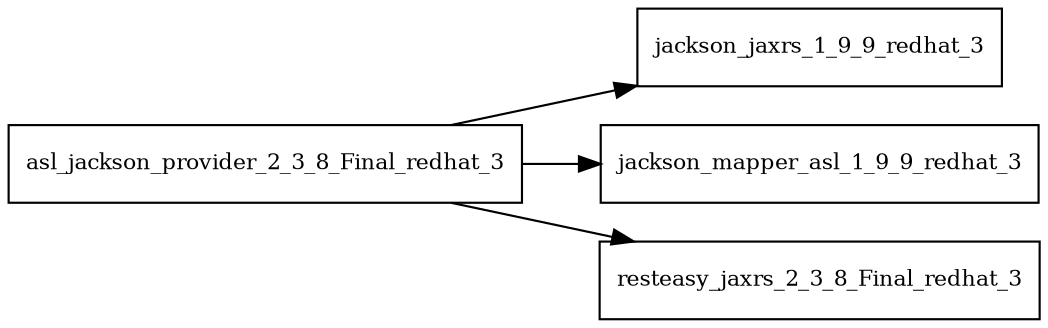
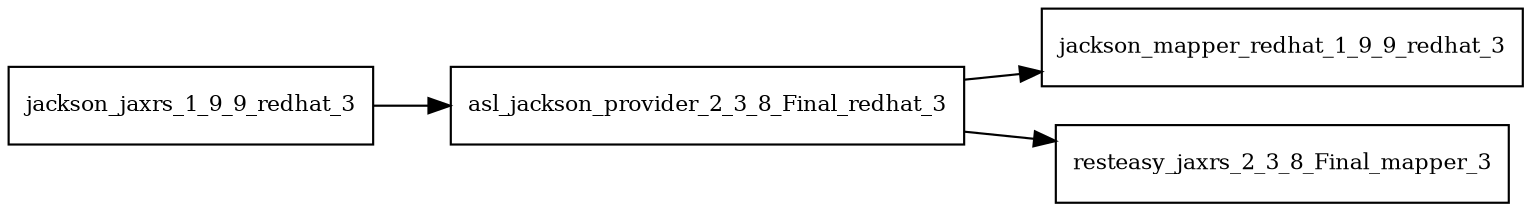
(533, 108) -> (401, 106)
(820, 164) -> (1282, 47)
(820, 280) -> (1282, 164)
